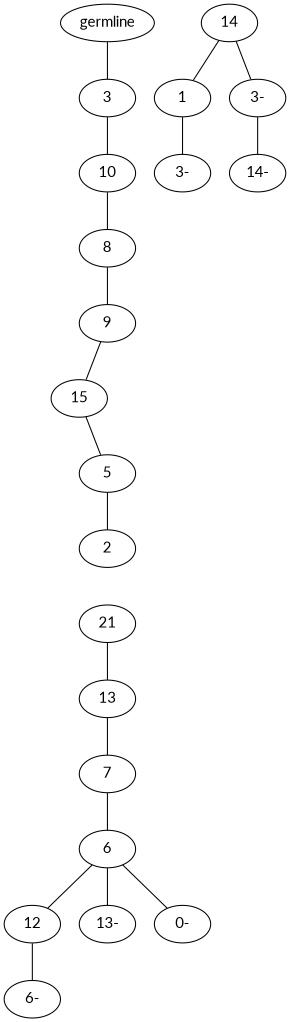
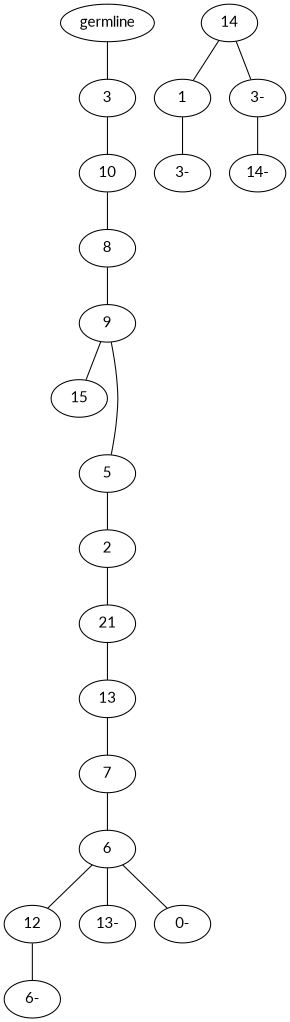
(93, 436) -> (118, 398)
none -> (107, 586)
